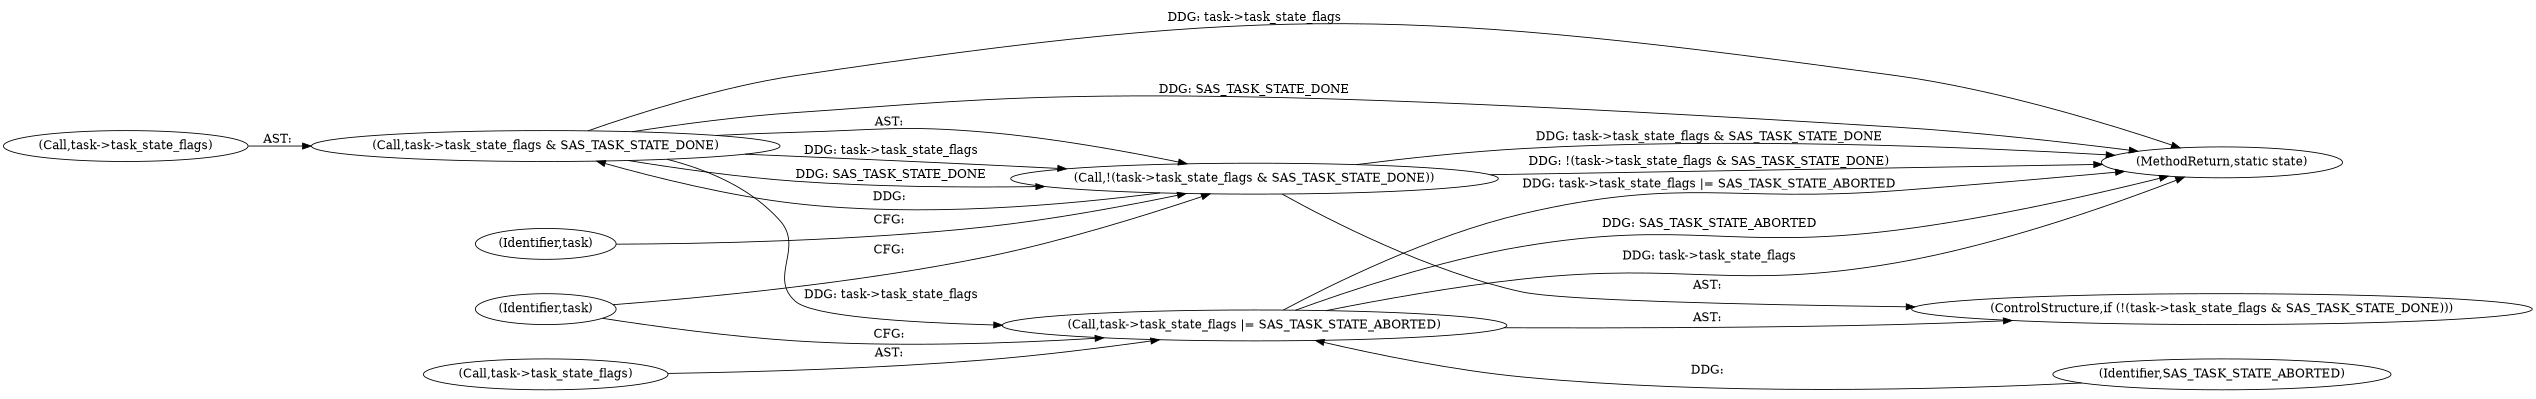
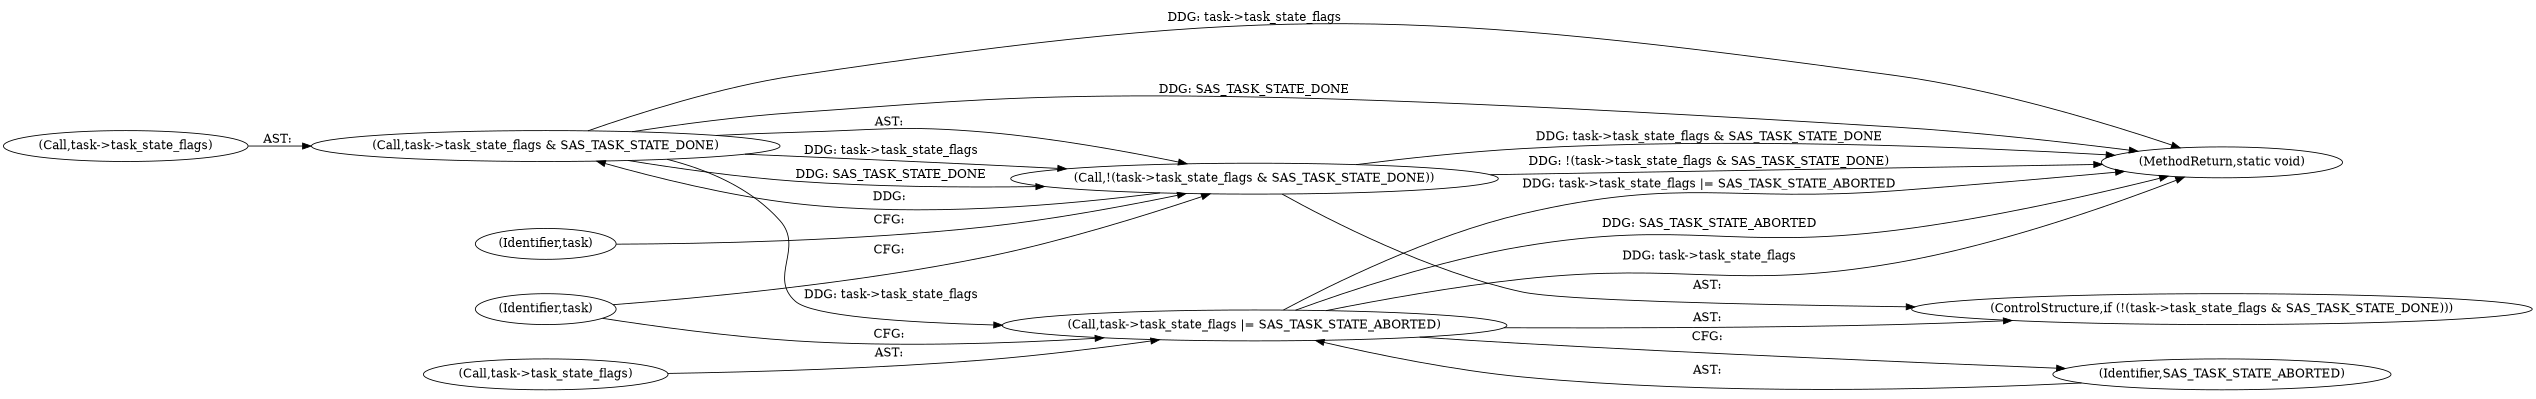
(2222, 162) -> (2222, 162)
none -> (1738, 354)
(1709, 371) -> (1709, 371)
